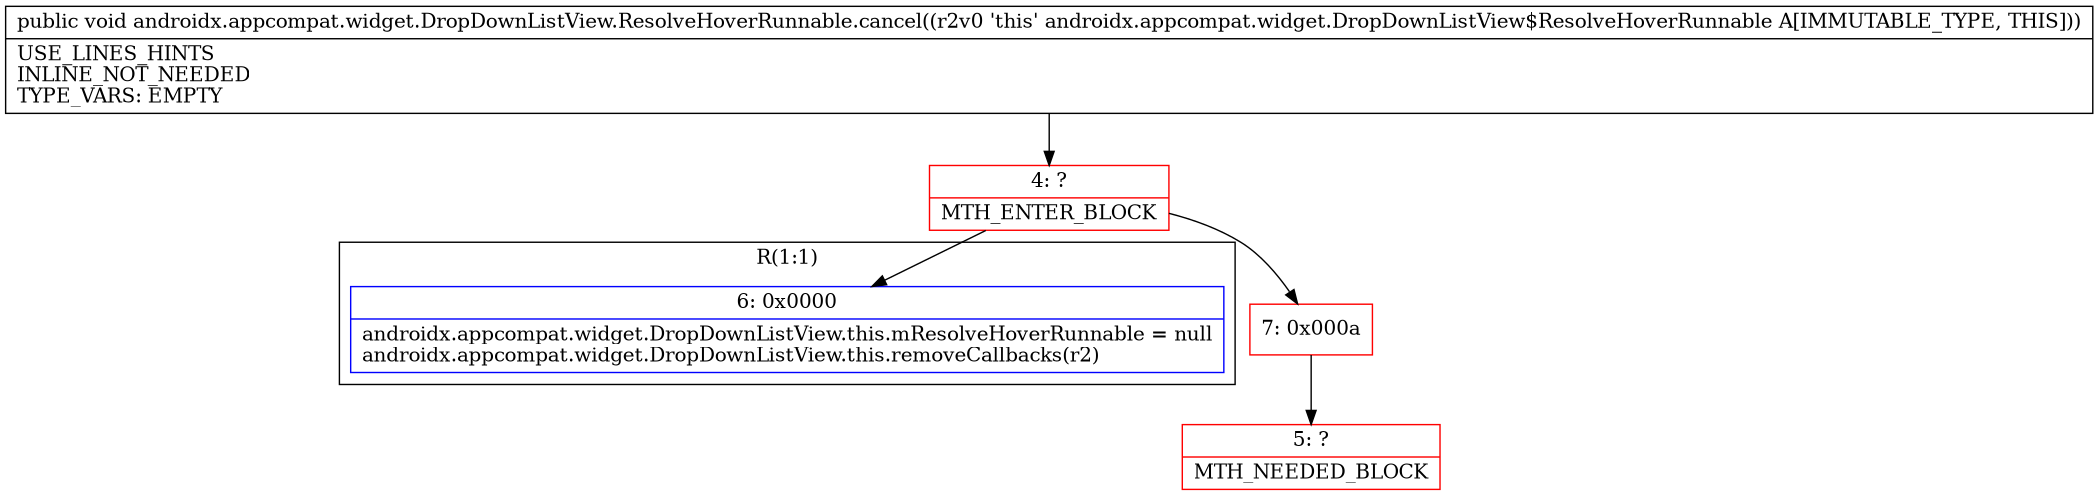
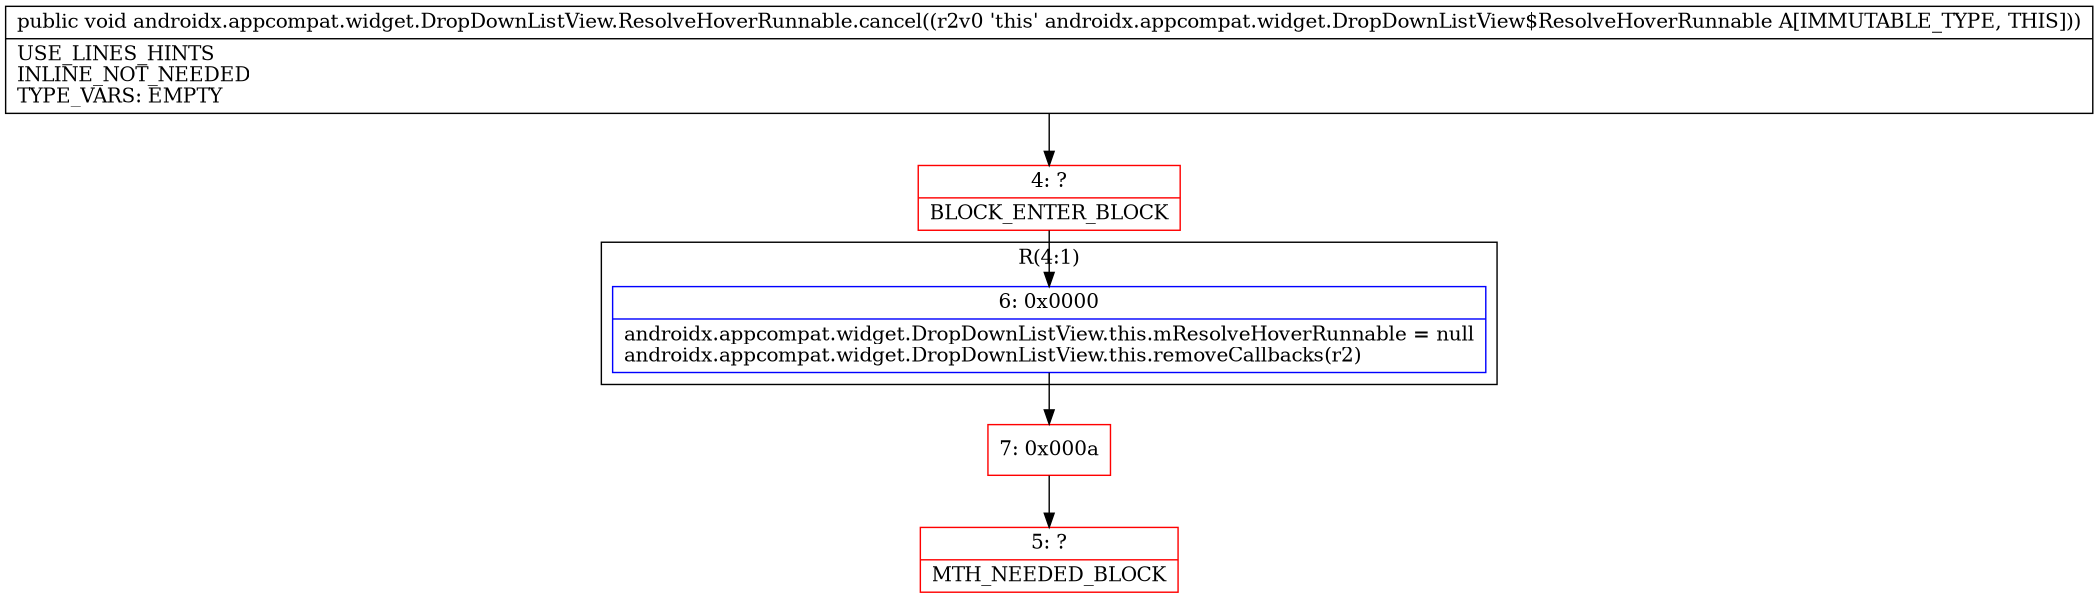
(1049, 213) -> (1049, 213)
(1244, 244) -> (1049, 393)
(787, 258) -> (1049, 258)
